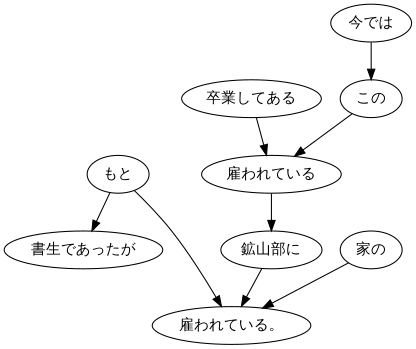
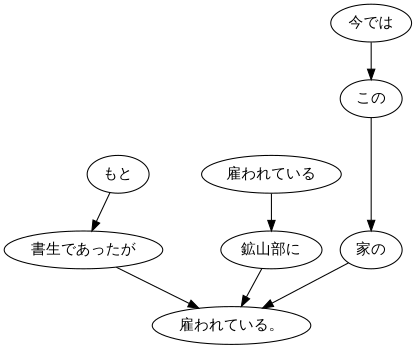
(251, 99) -> none
(327, 132) -> (371, 169)
(179, 241) -> (153, 285)
